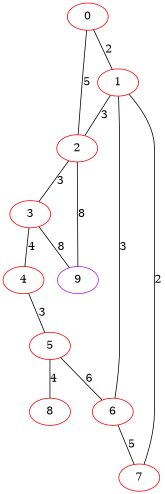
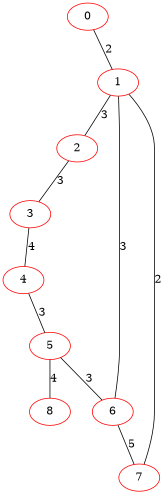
(82, 82) -> none
(78, 280) -> none
(89, 379) -> (89, 379)
